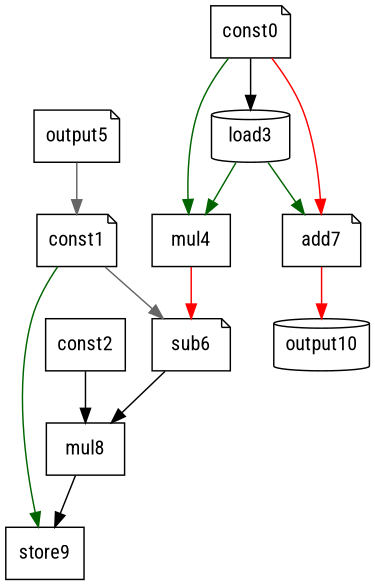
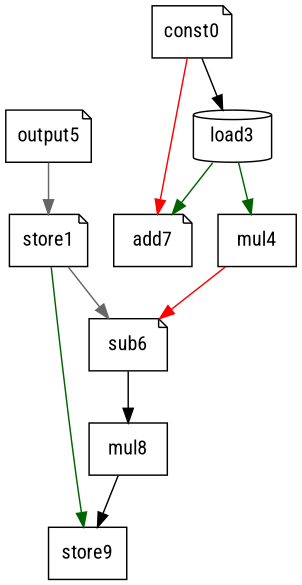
(194, 125) -> none
(77, 240) -> (49, 240)
(85, 345) -> none
(322, 345) -> none
